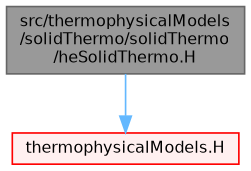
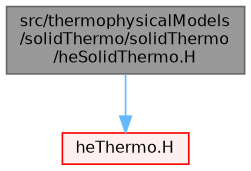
(126, 149) -> (126, 149)
